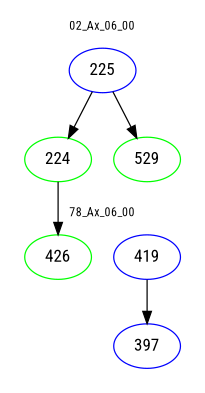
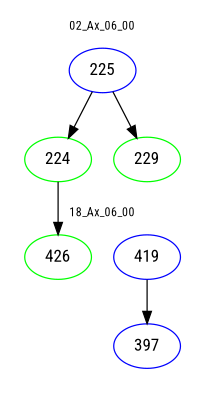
(147, 159) -> (147, 159)
(103, 213) -> (103, 213)
